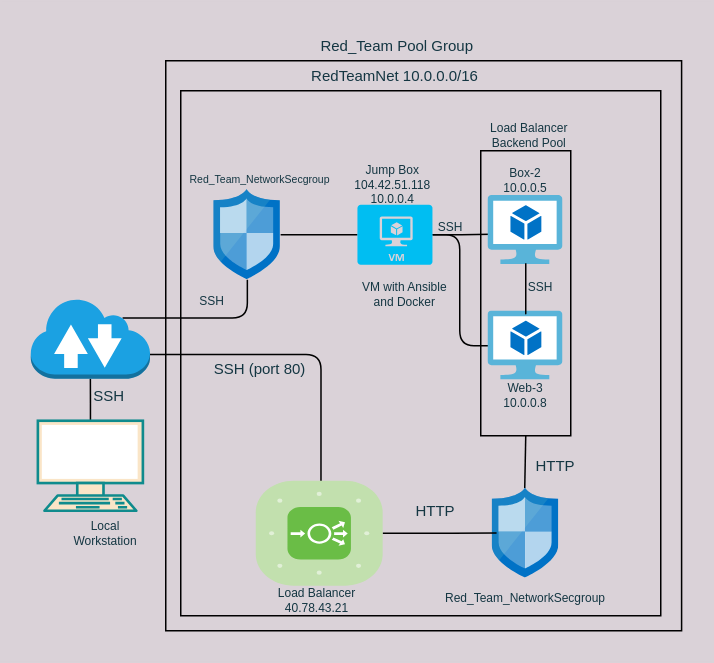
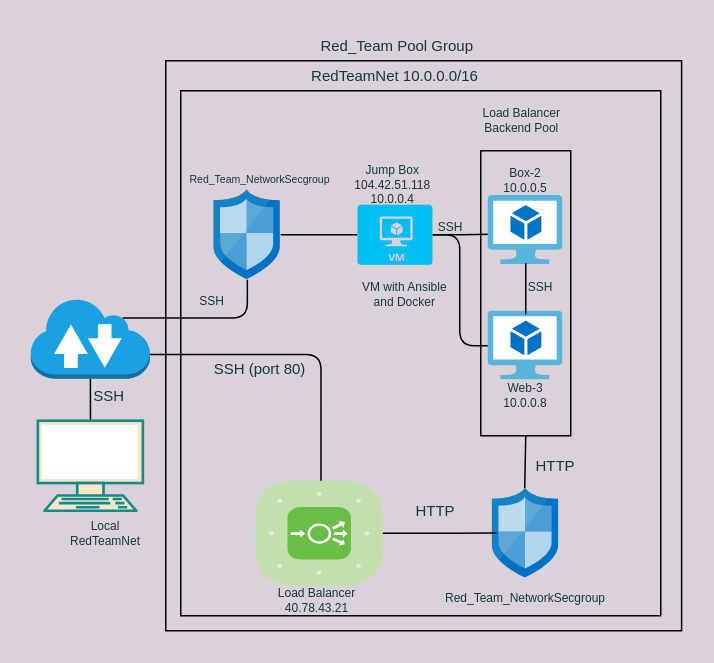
(530, 136) -> (522, 121)
(106, 533) -> (106, 533)
